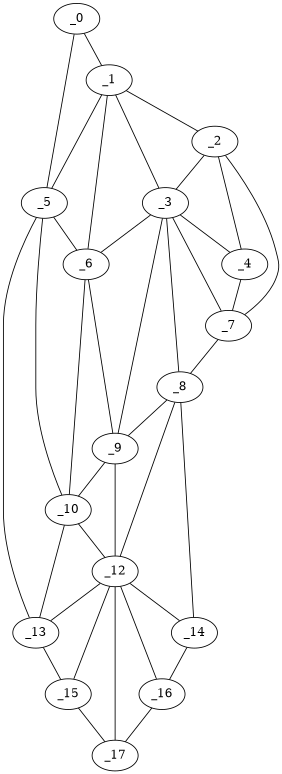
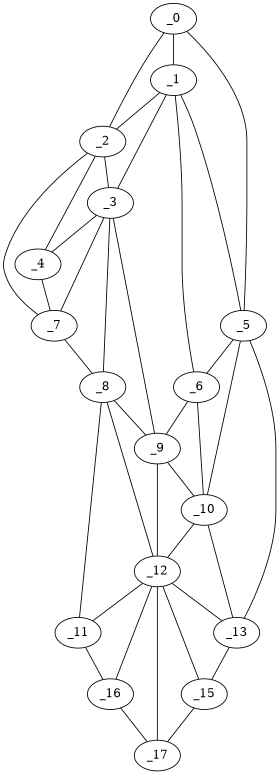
none -> (135, 79)
(126, 234) -> none
(194, 633) -> (78, 633)
